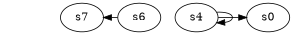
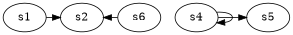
none -> (25, 18)
(82, 18) -> (82, 18)
(268, 18) -> (268, 18)
